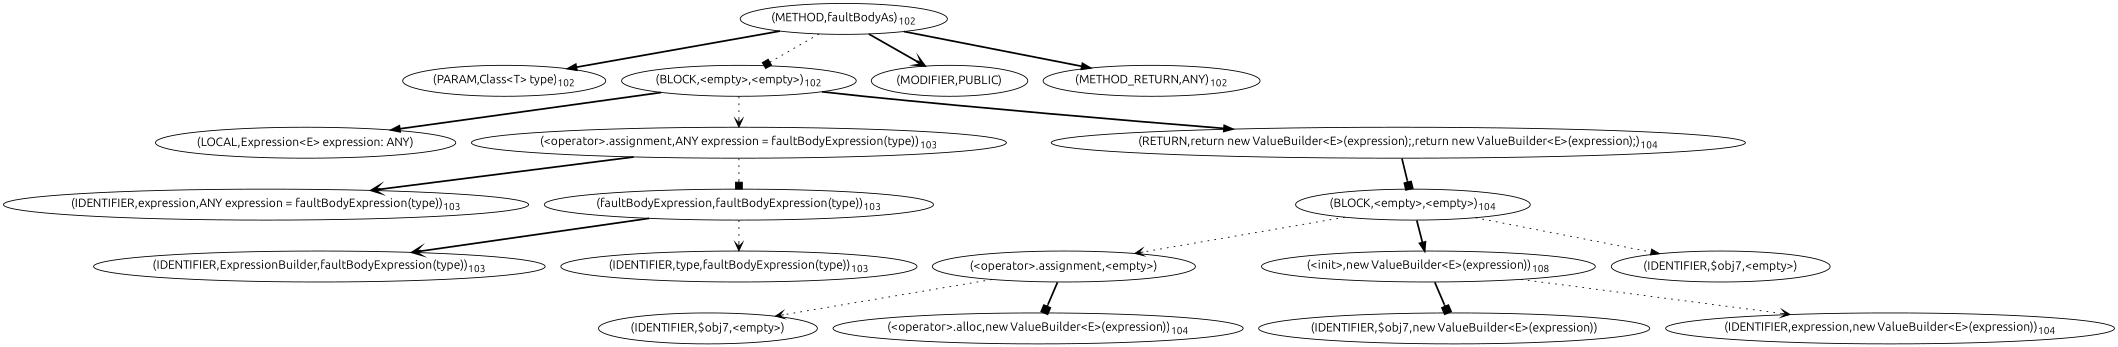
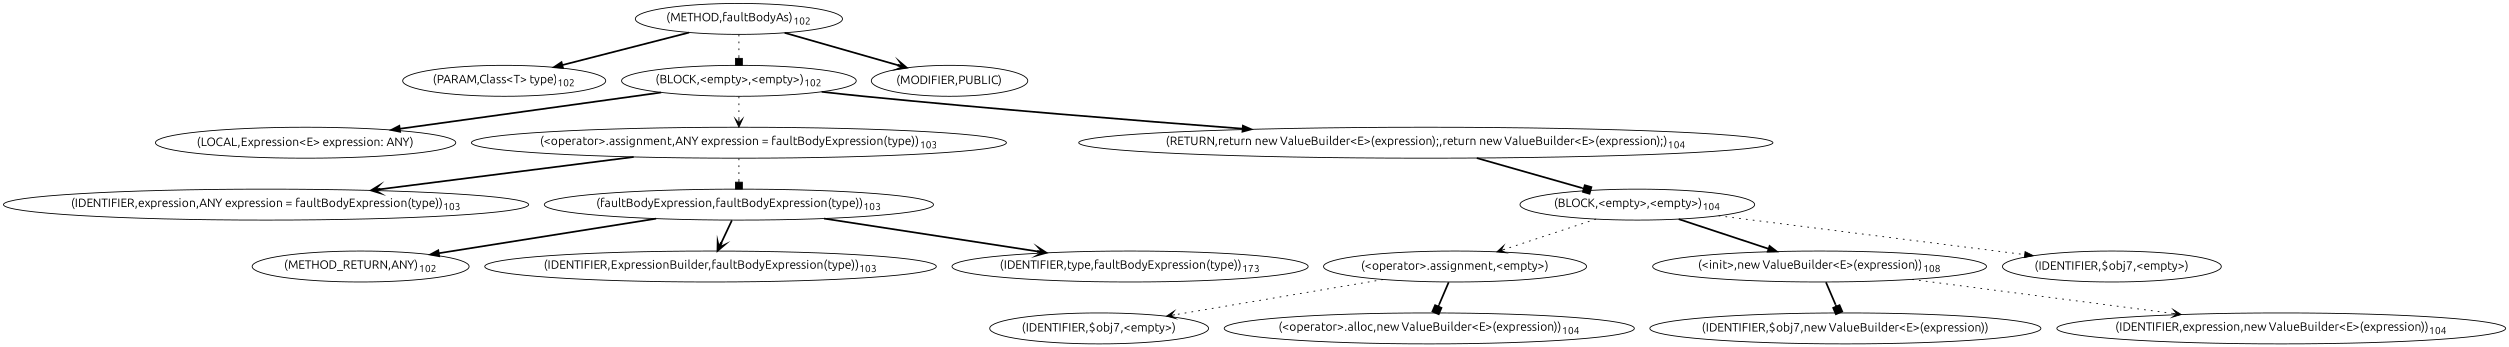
(993, 49) -> (548, 236)
(739, 231) -> (931, 235)
(860, 265) -> (1251, 265)
